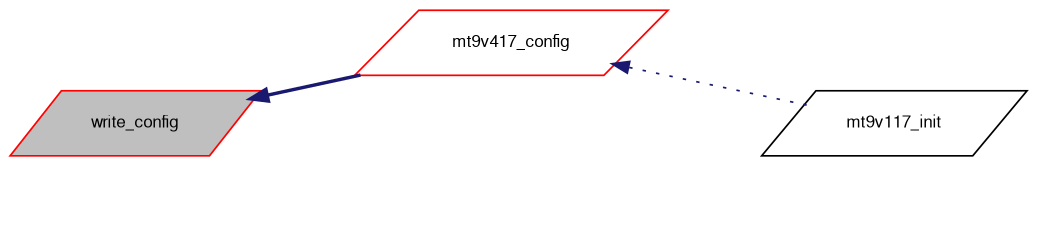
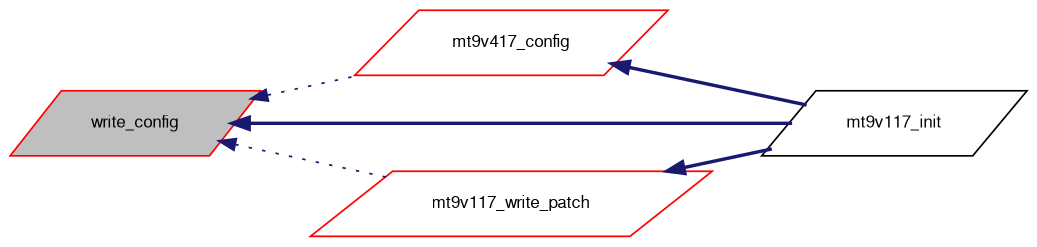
(314, 85) -> (314, 85)
(718, 86) -> (718, 86)
none -> (521, 123)
none -> (511, 204)
